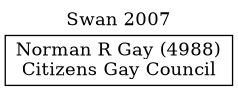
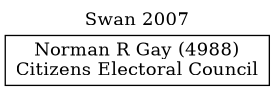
(119, 60) -> (137, 60)
